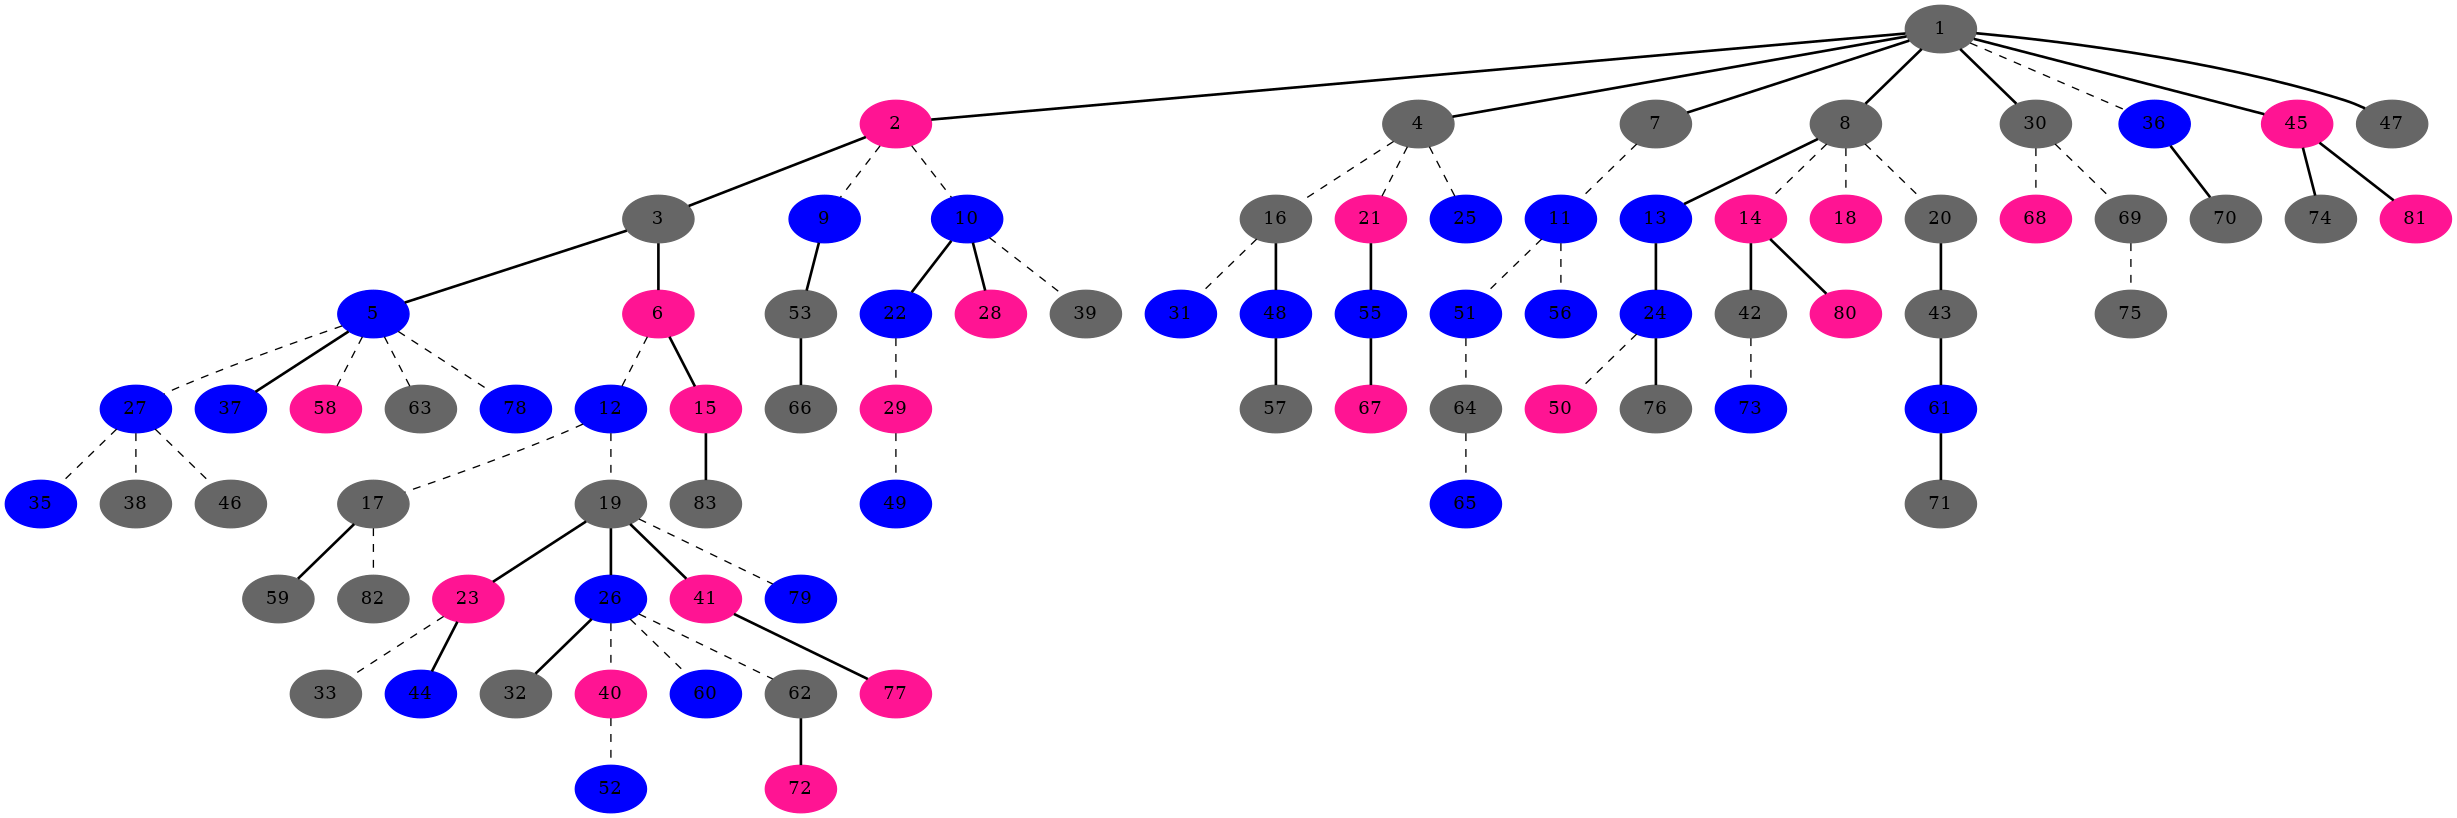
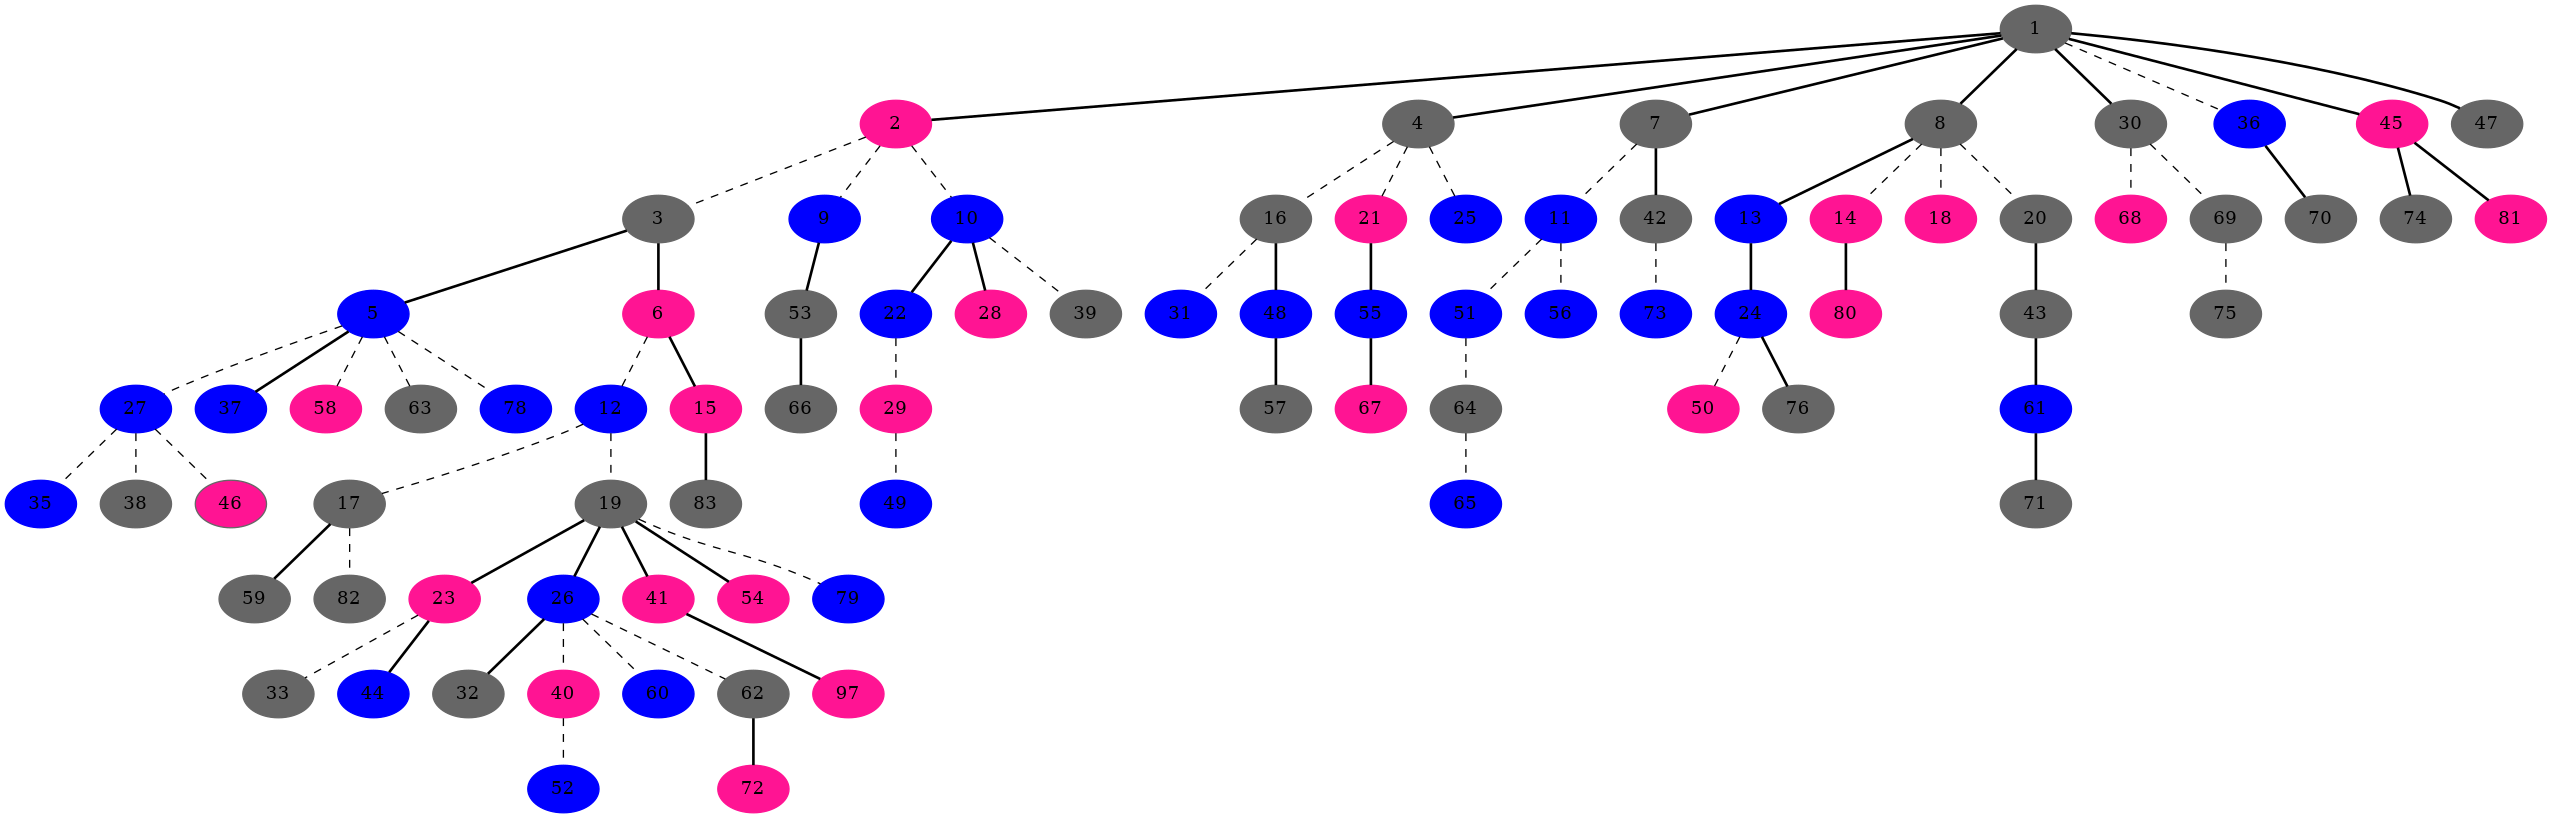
(777, 172) -> (777, 172)
(1751, 267) -> (1656, 172)
(231, 504) -> (231, 504)
none -> (753, 599)
(896, 694) -> (848, 694)
